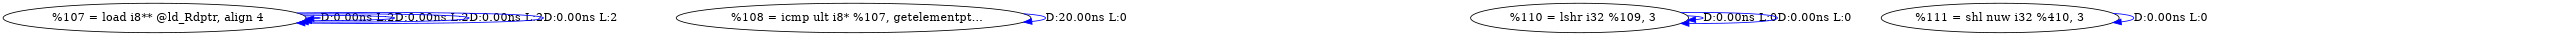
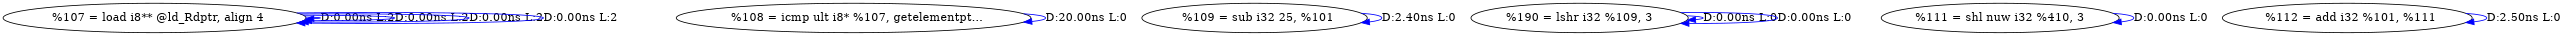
none -> (1255, 18)
(1580, 18) -> (1580, 18)
none -> (2347, 18)
